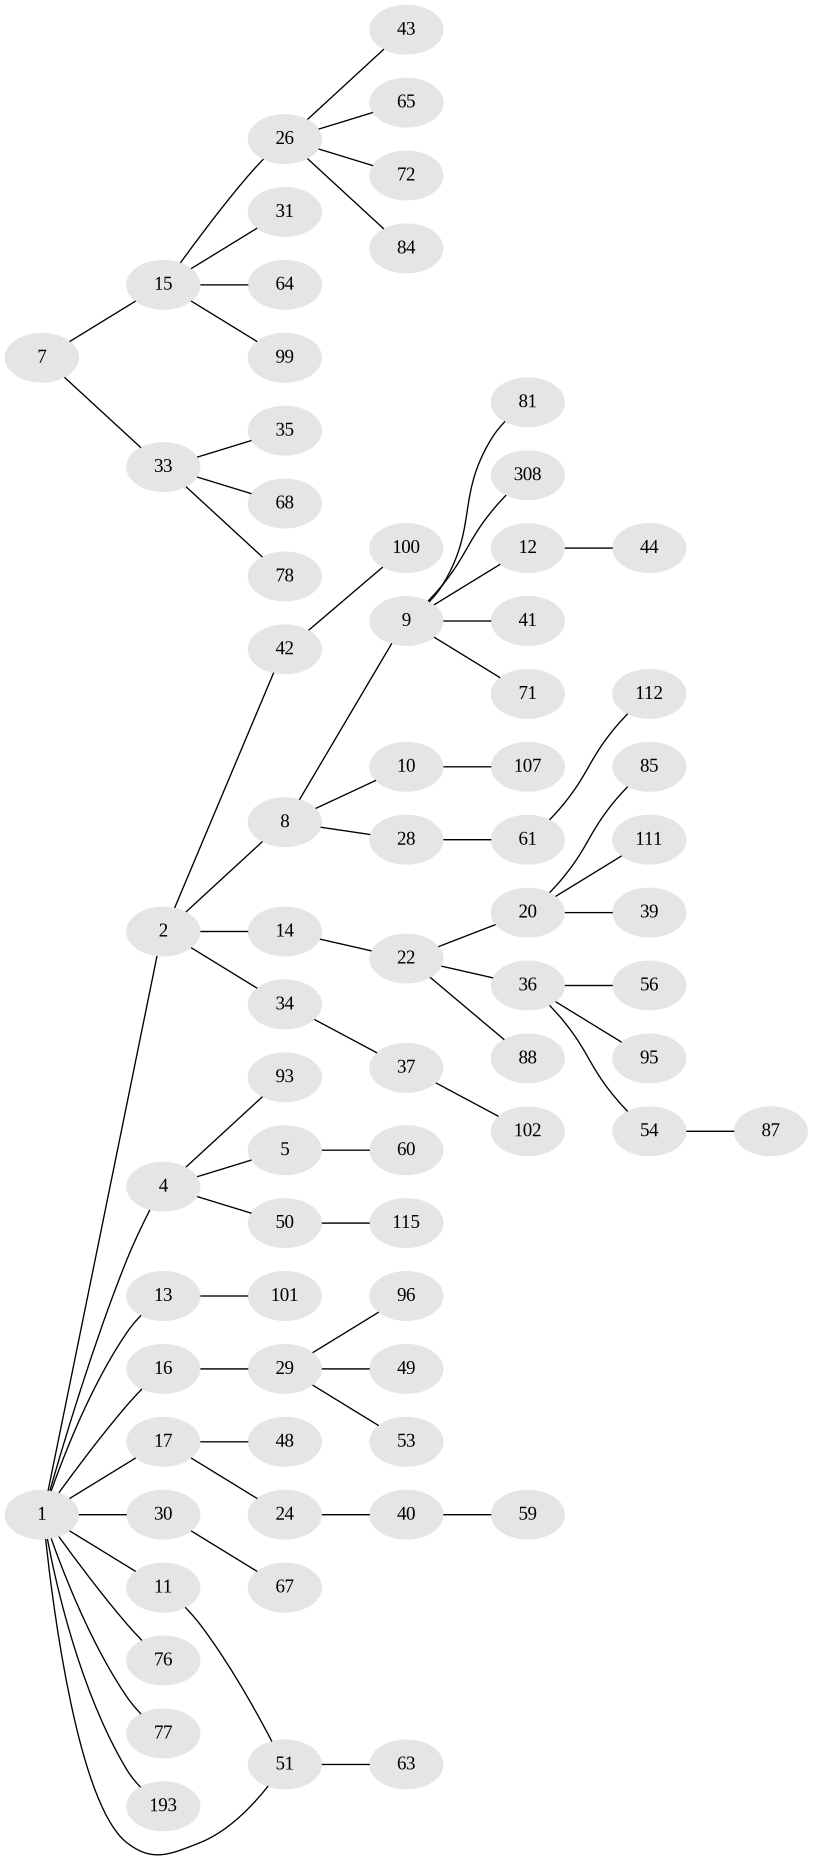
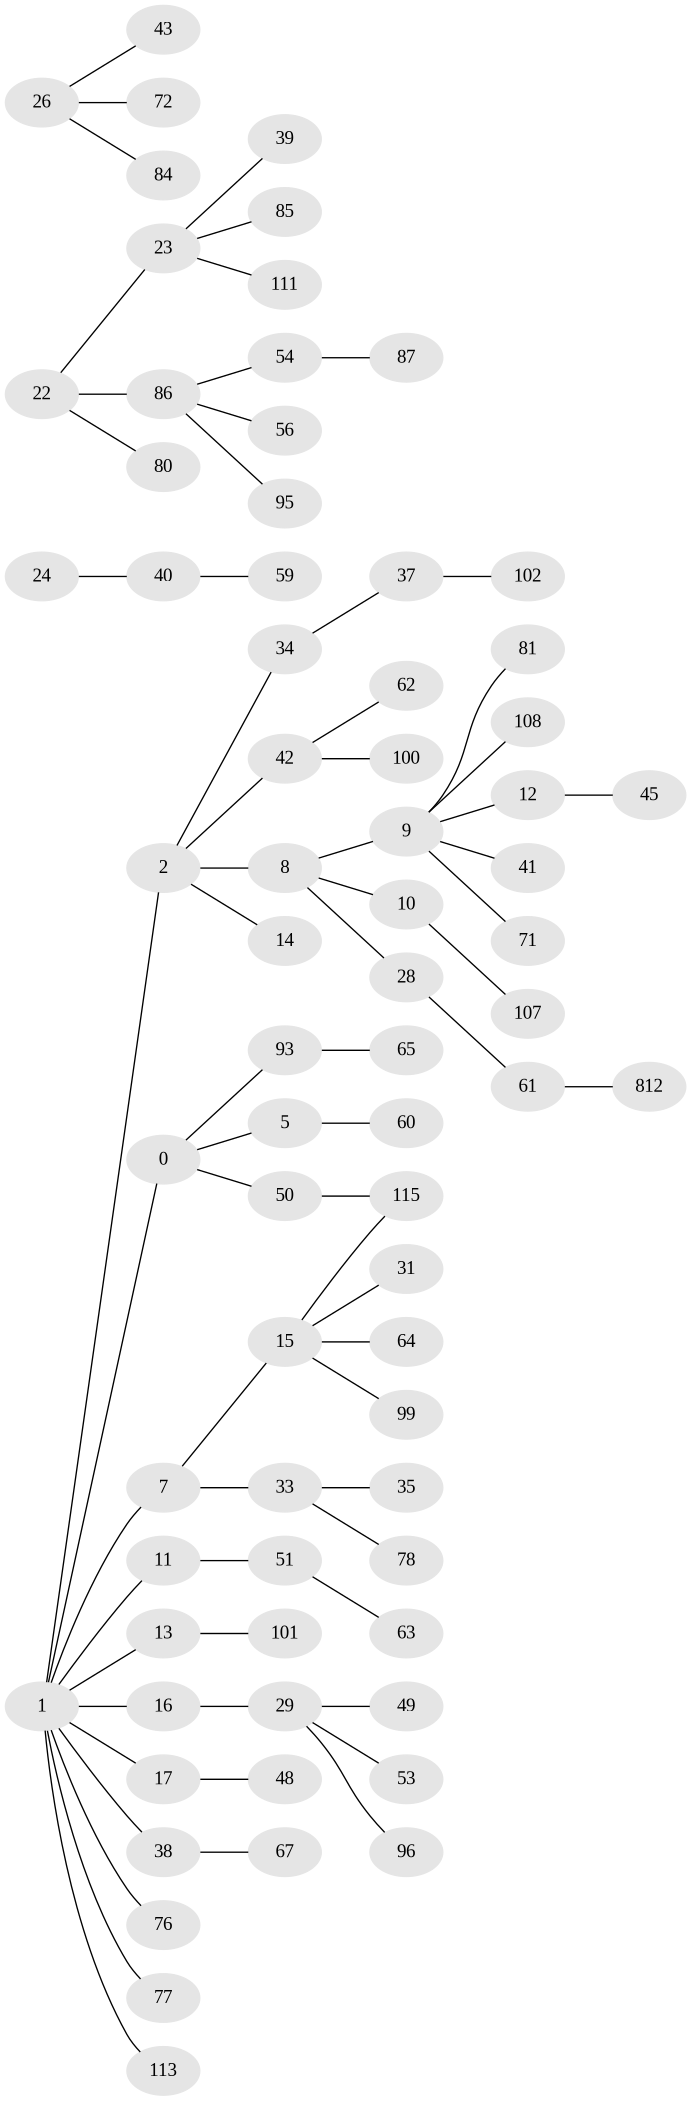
(346, 121) -> (346, 1050)
(220, 210) -> (342, 1267)
(528, 475) -> (528, 722)
(285, 504) -> none
(649, 548) -> (649, 795)
none -> (406, 686)
(649, 694) -> (649, 1087)
(528, 913) -> (163, 248)
(346, 945) -> none
(528, 986) -> (163, 394)
(528, 1058) -> (163, 467)
(163, 1187) -> (163, 1160)
(224, 1478) -> none
(163, 1515) -> (163, 1852)
(91, 1777) -> (89, 1591)
(163, 1806) -> (163, 2071)
